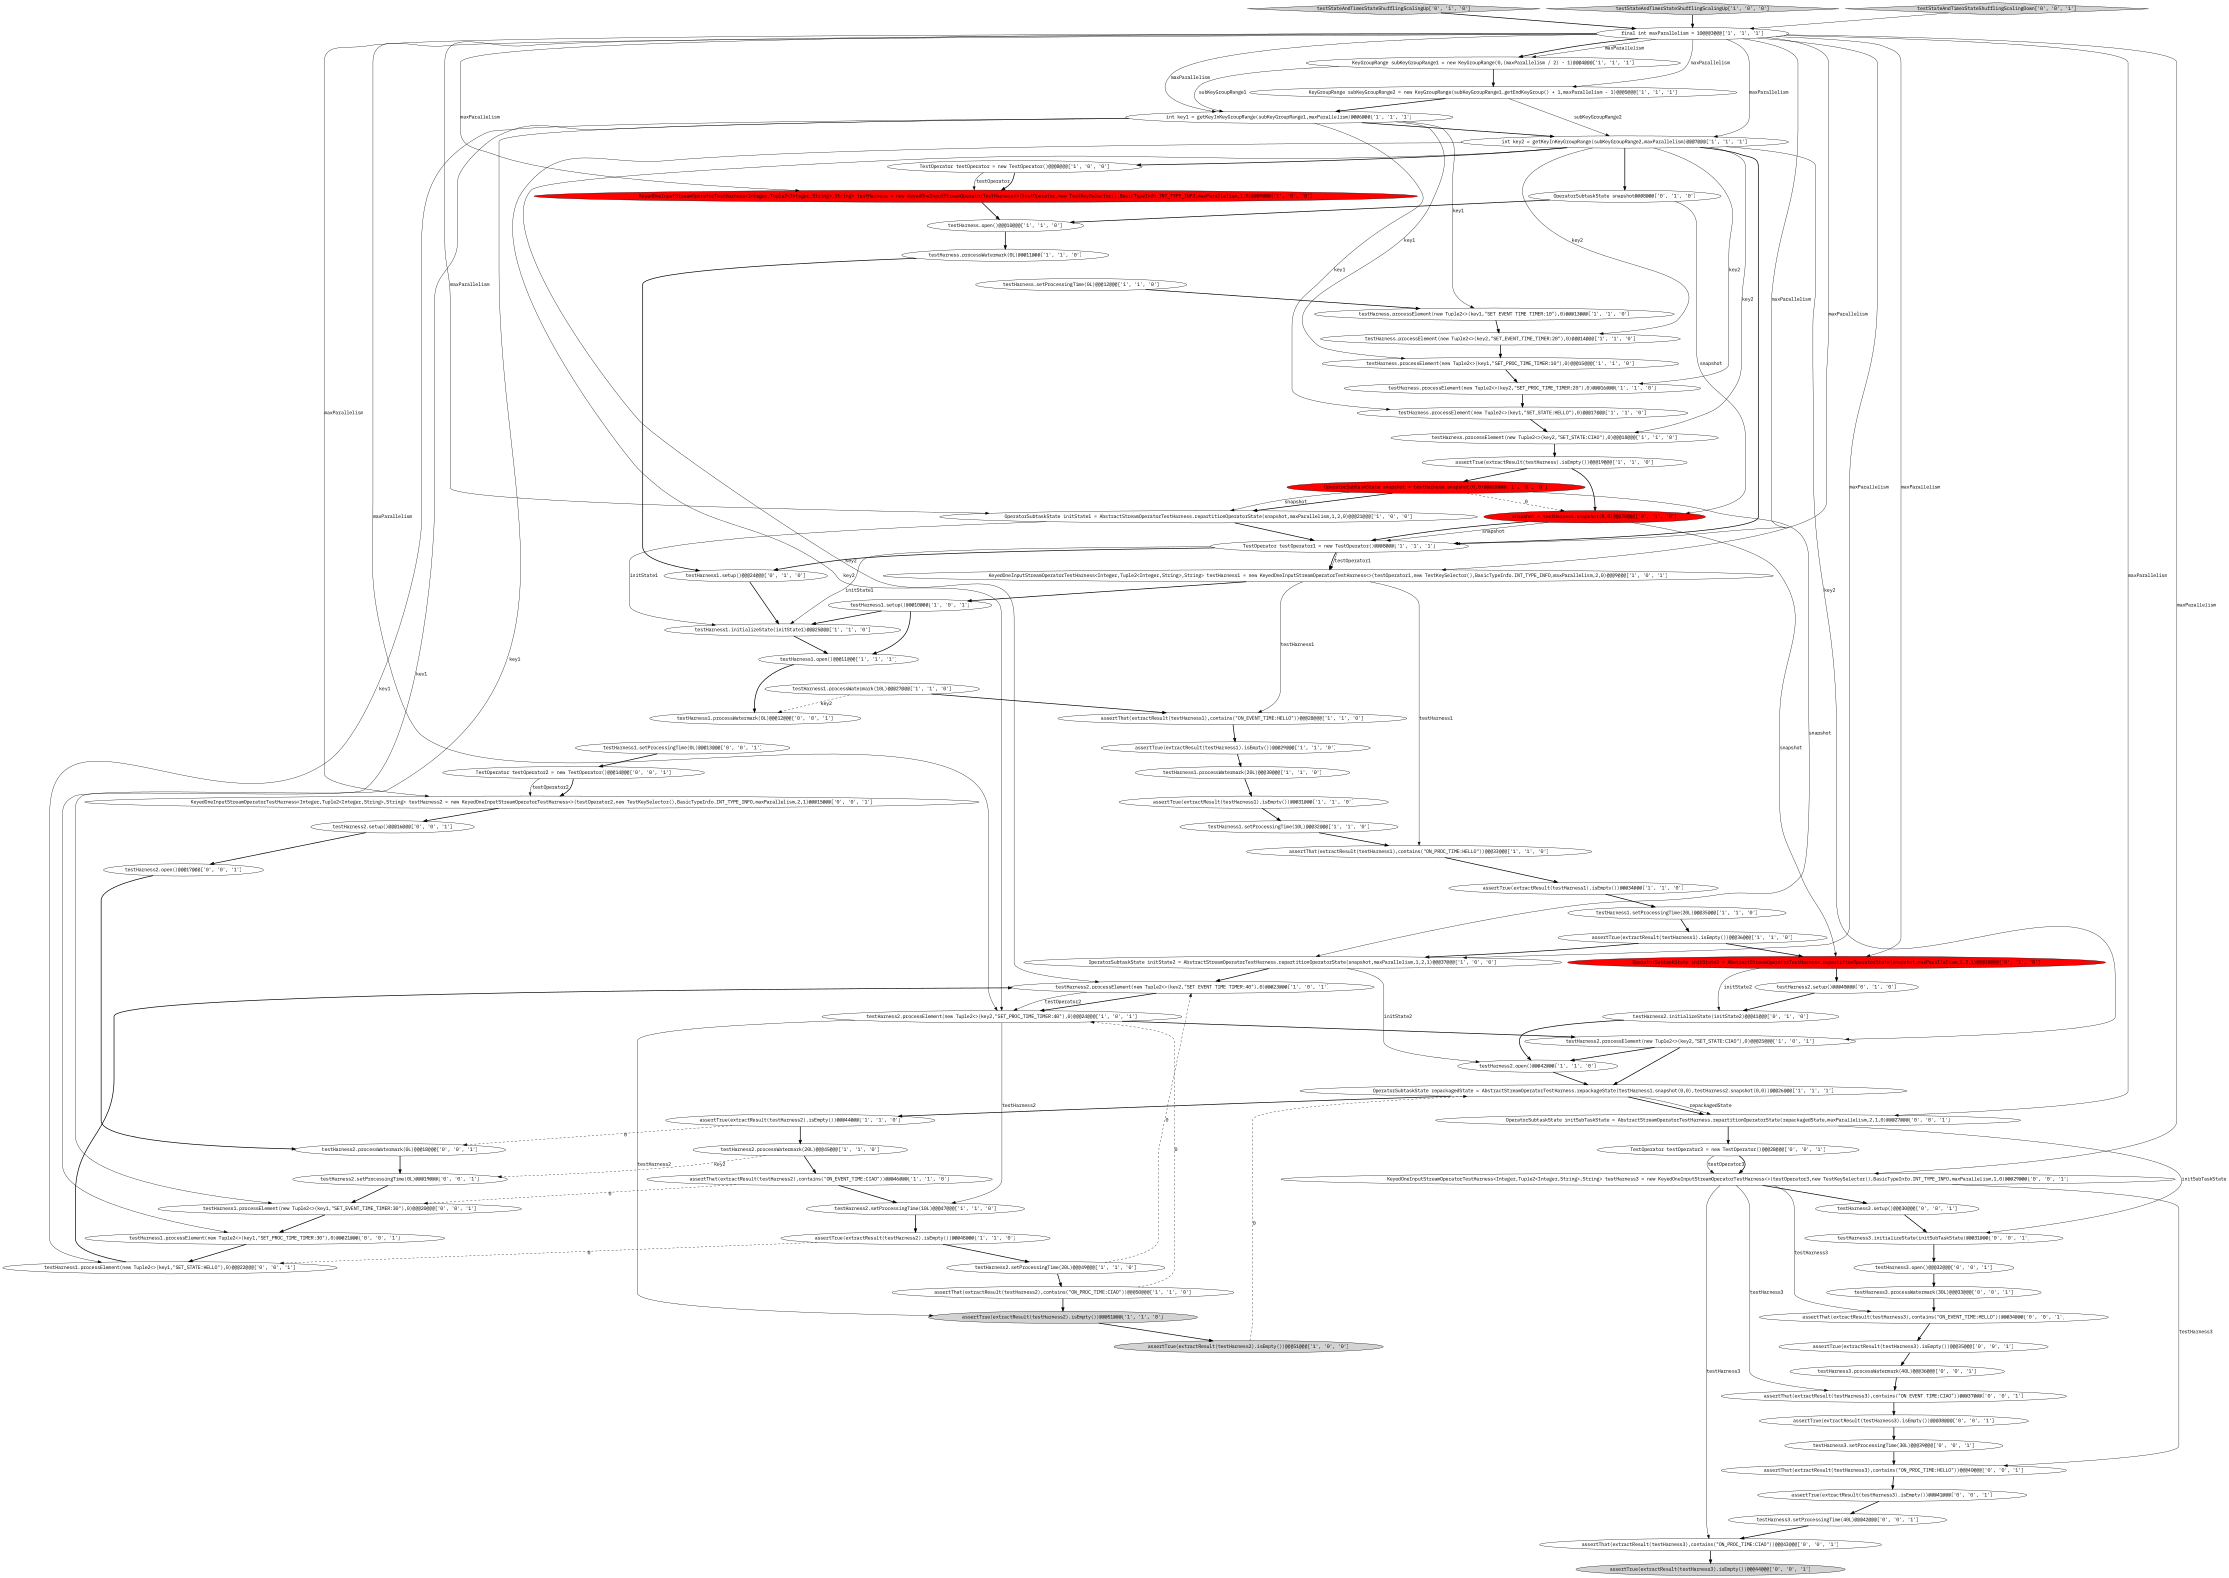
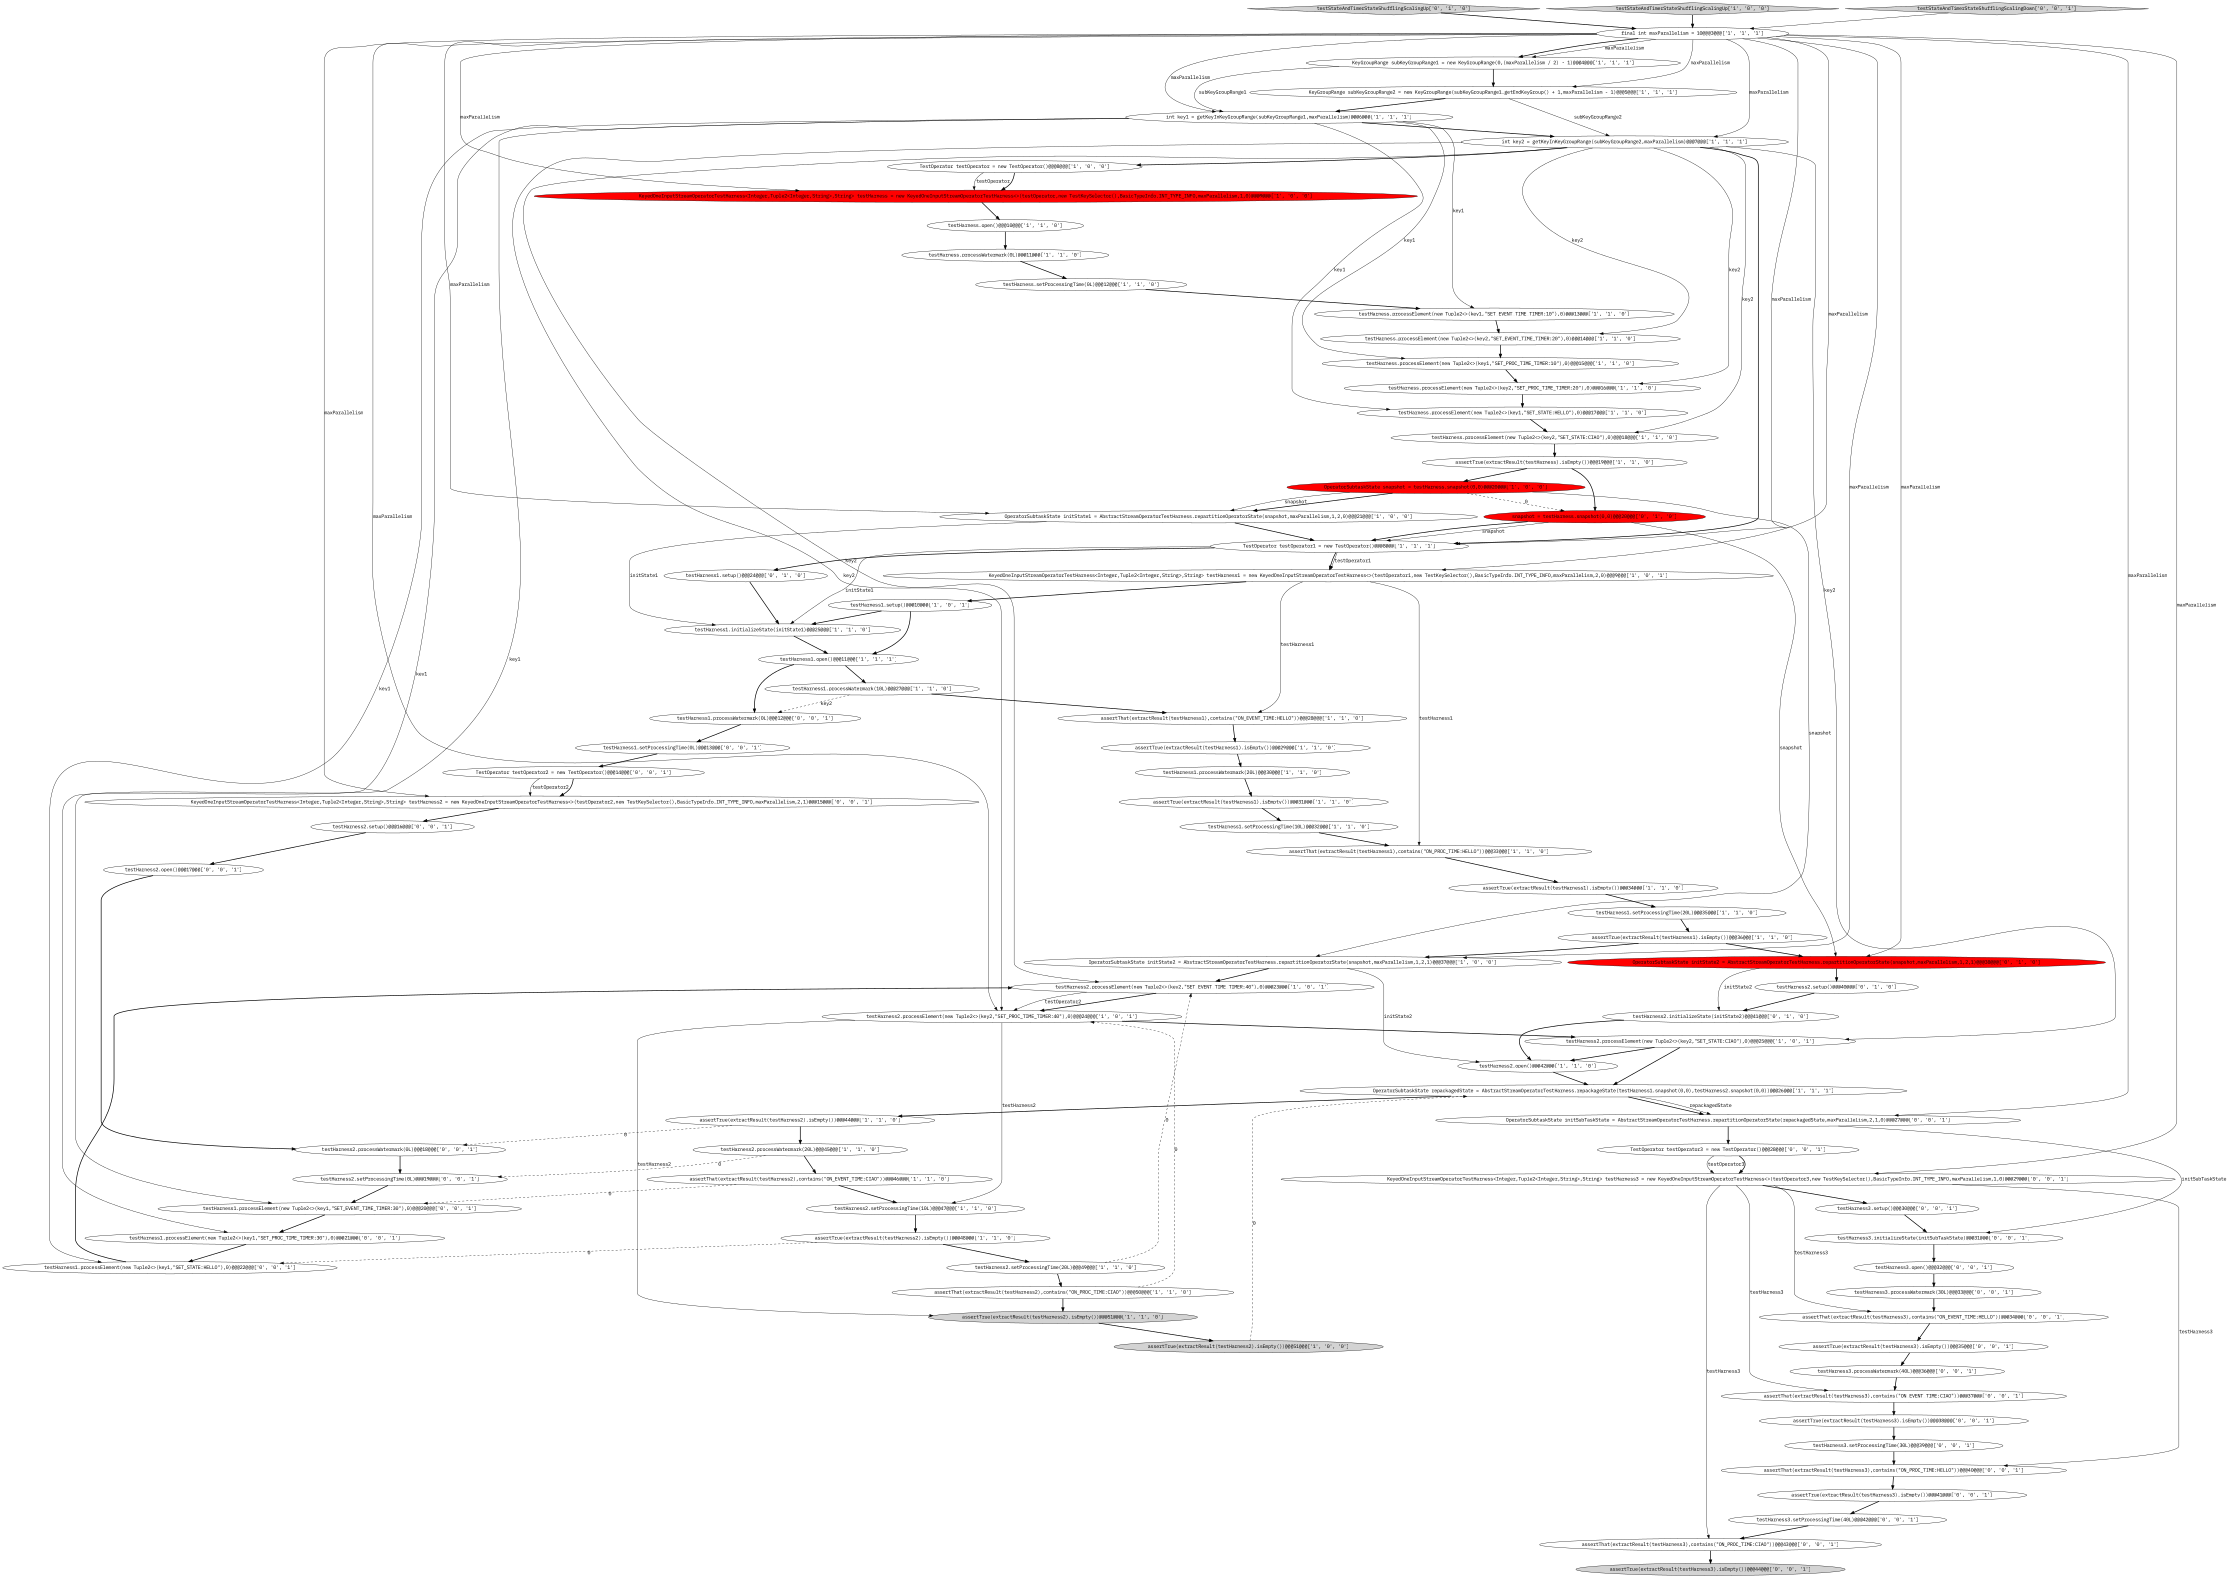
(1625, 196) -> none
(643, 308) -> (1042, 269)
none -> (854, 673)
none -> (721, 733)
(720, 1165) -> (720, 1165)
